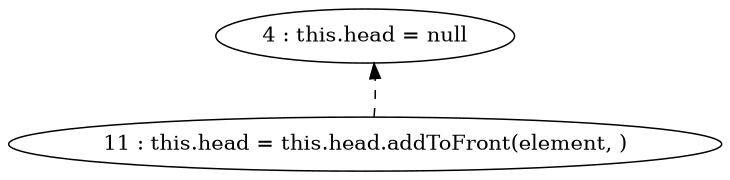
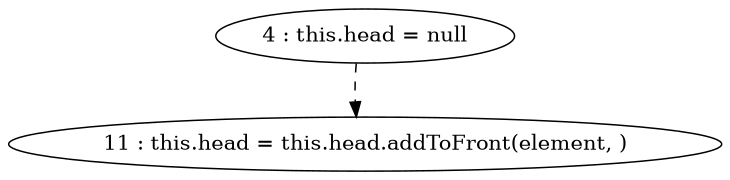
(375, 98) -> (355, 83)
